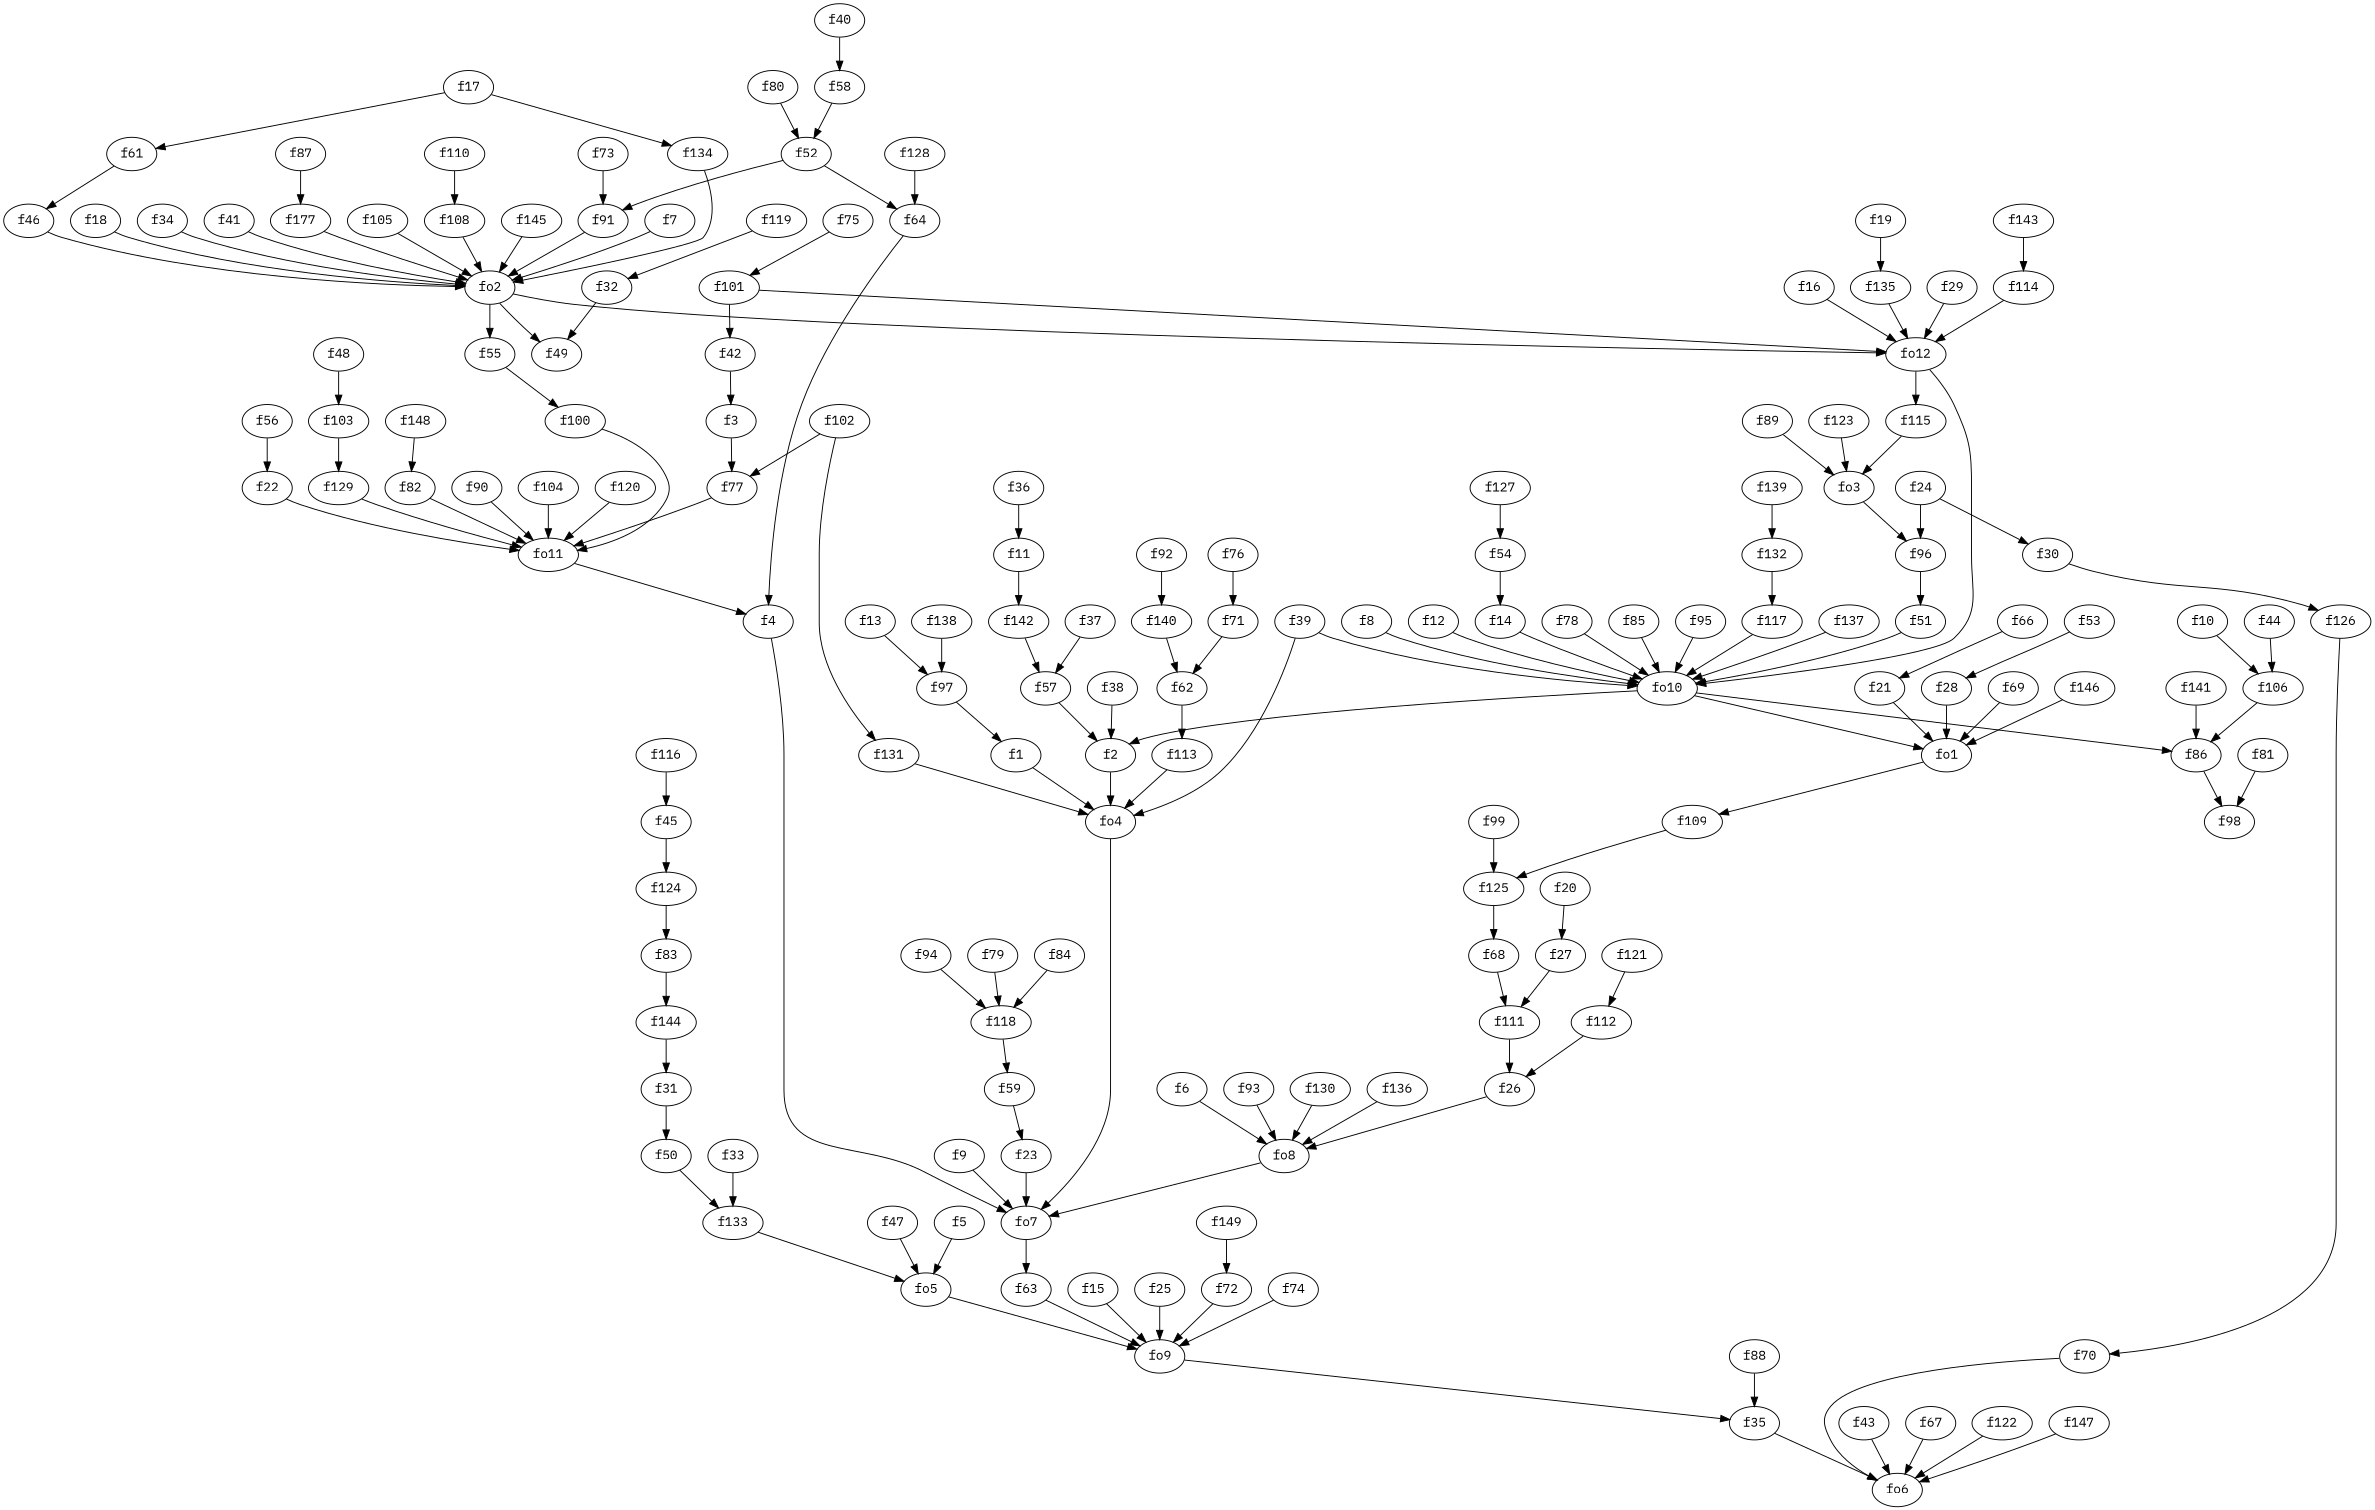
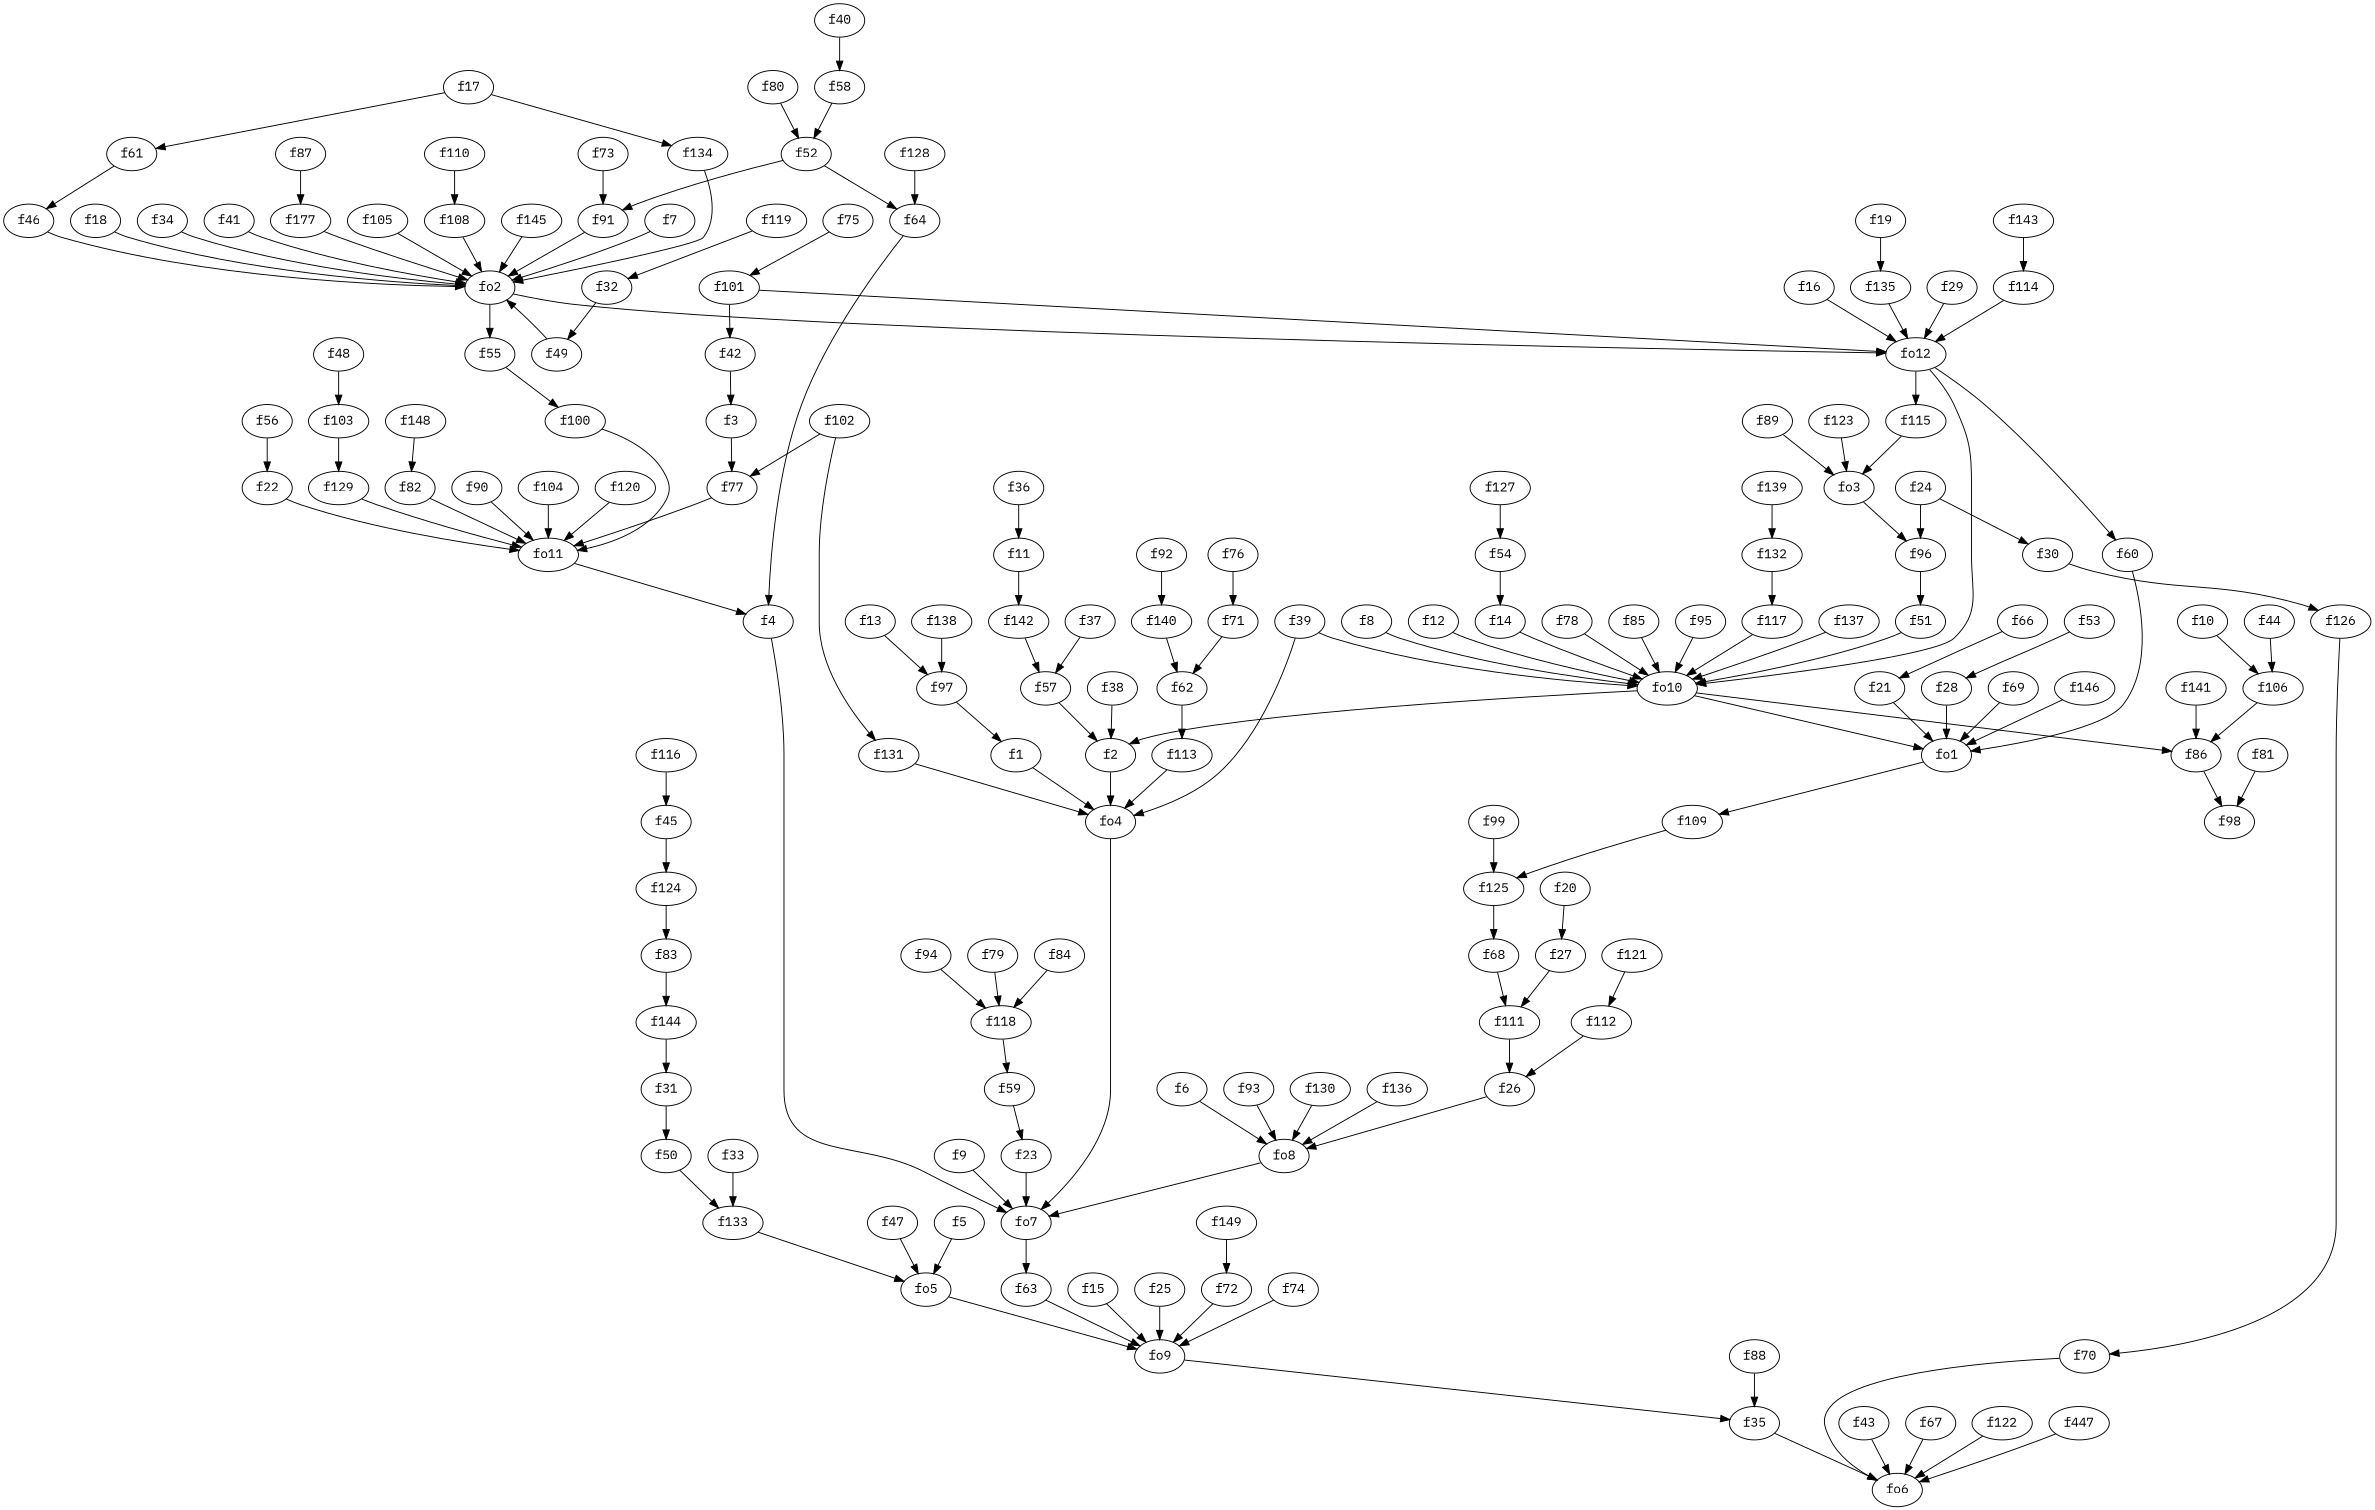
(516, 320) -> (531, 322)
none -> (2127, 555)
(2079, 1423) -> (2079, 1423)
